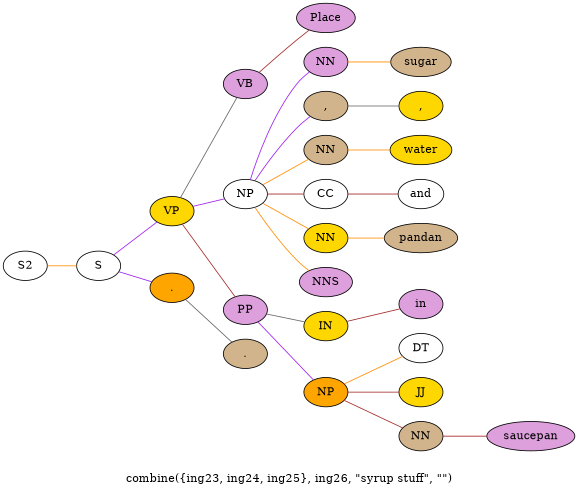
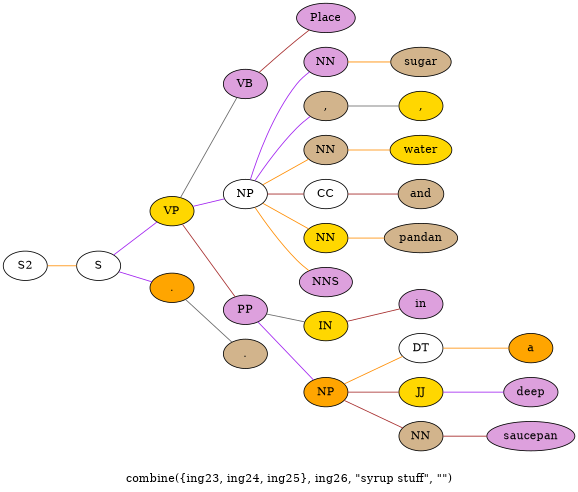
(421, 194) -> (421, 194)
none -> (531, 348)
none -> (531, 392)
